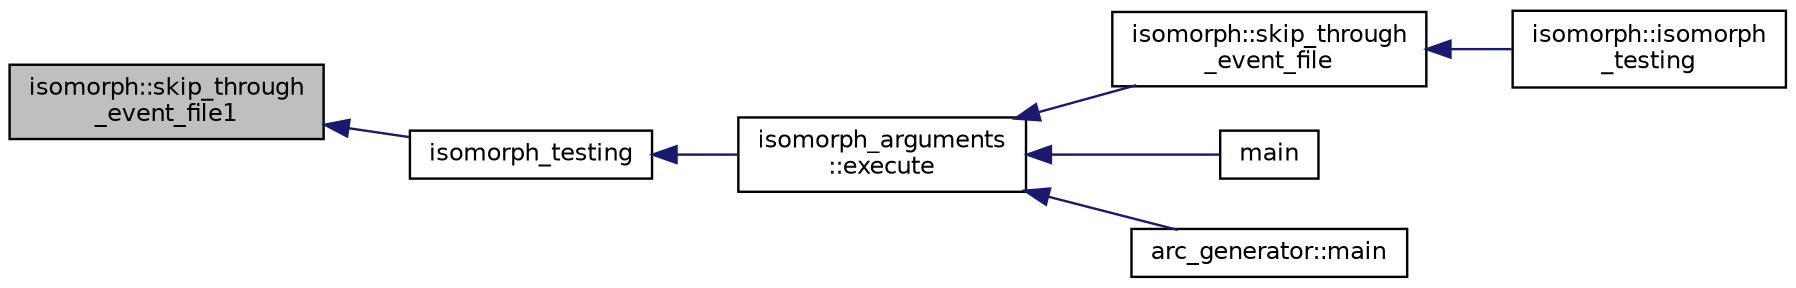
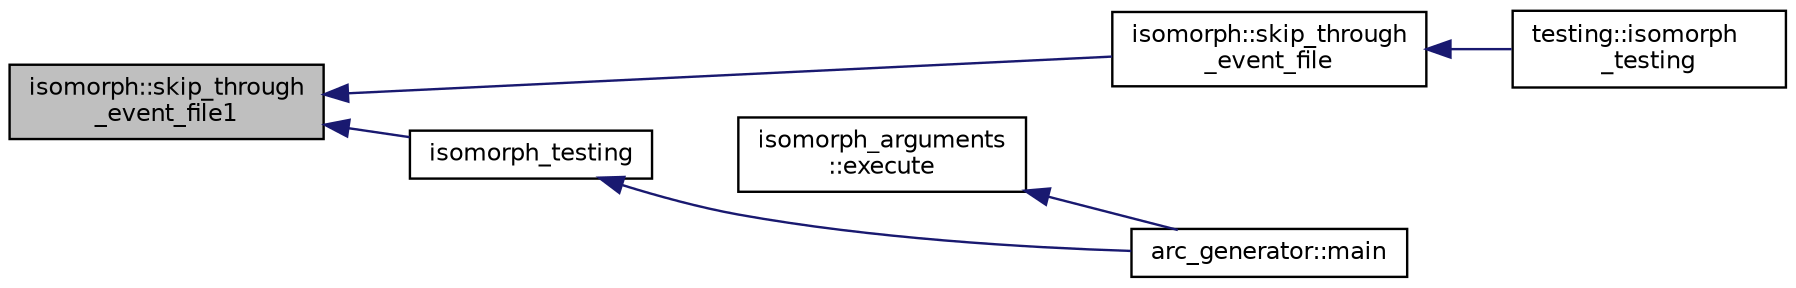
(1649, 49) -> (1649, 49)
(1087, 99) -> (730, 75)
(708, 155) -> (875, 234)
(1269, 155) -> none
